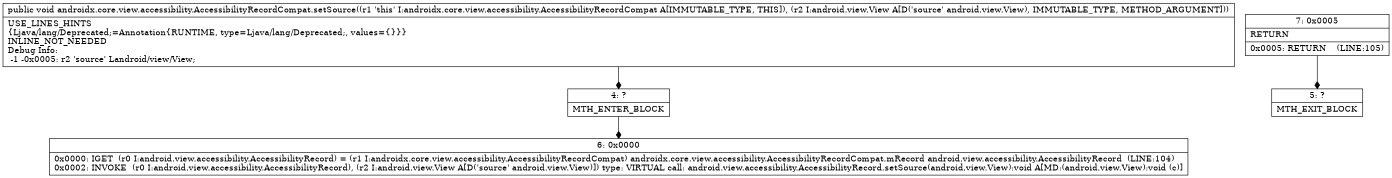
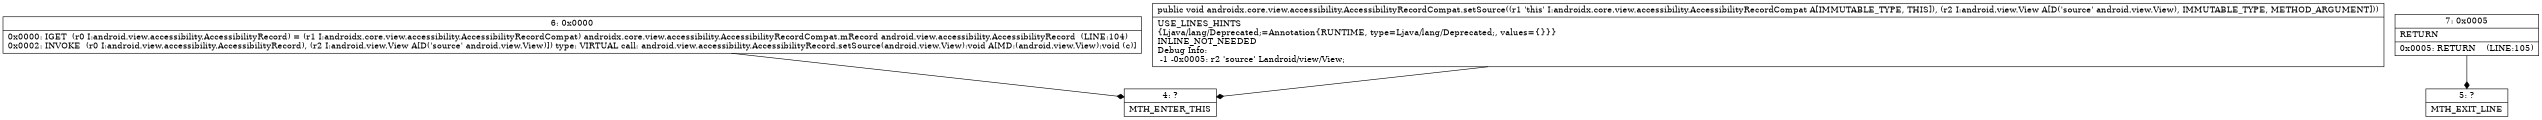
(619, 109) -> (1170, 109)
(1317, 109) -> (2467, 109)
(619, 124) -> (924, 75)
